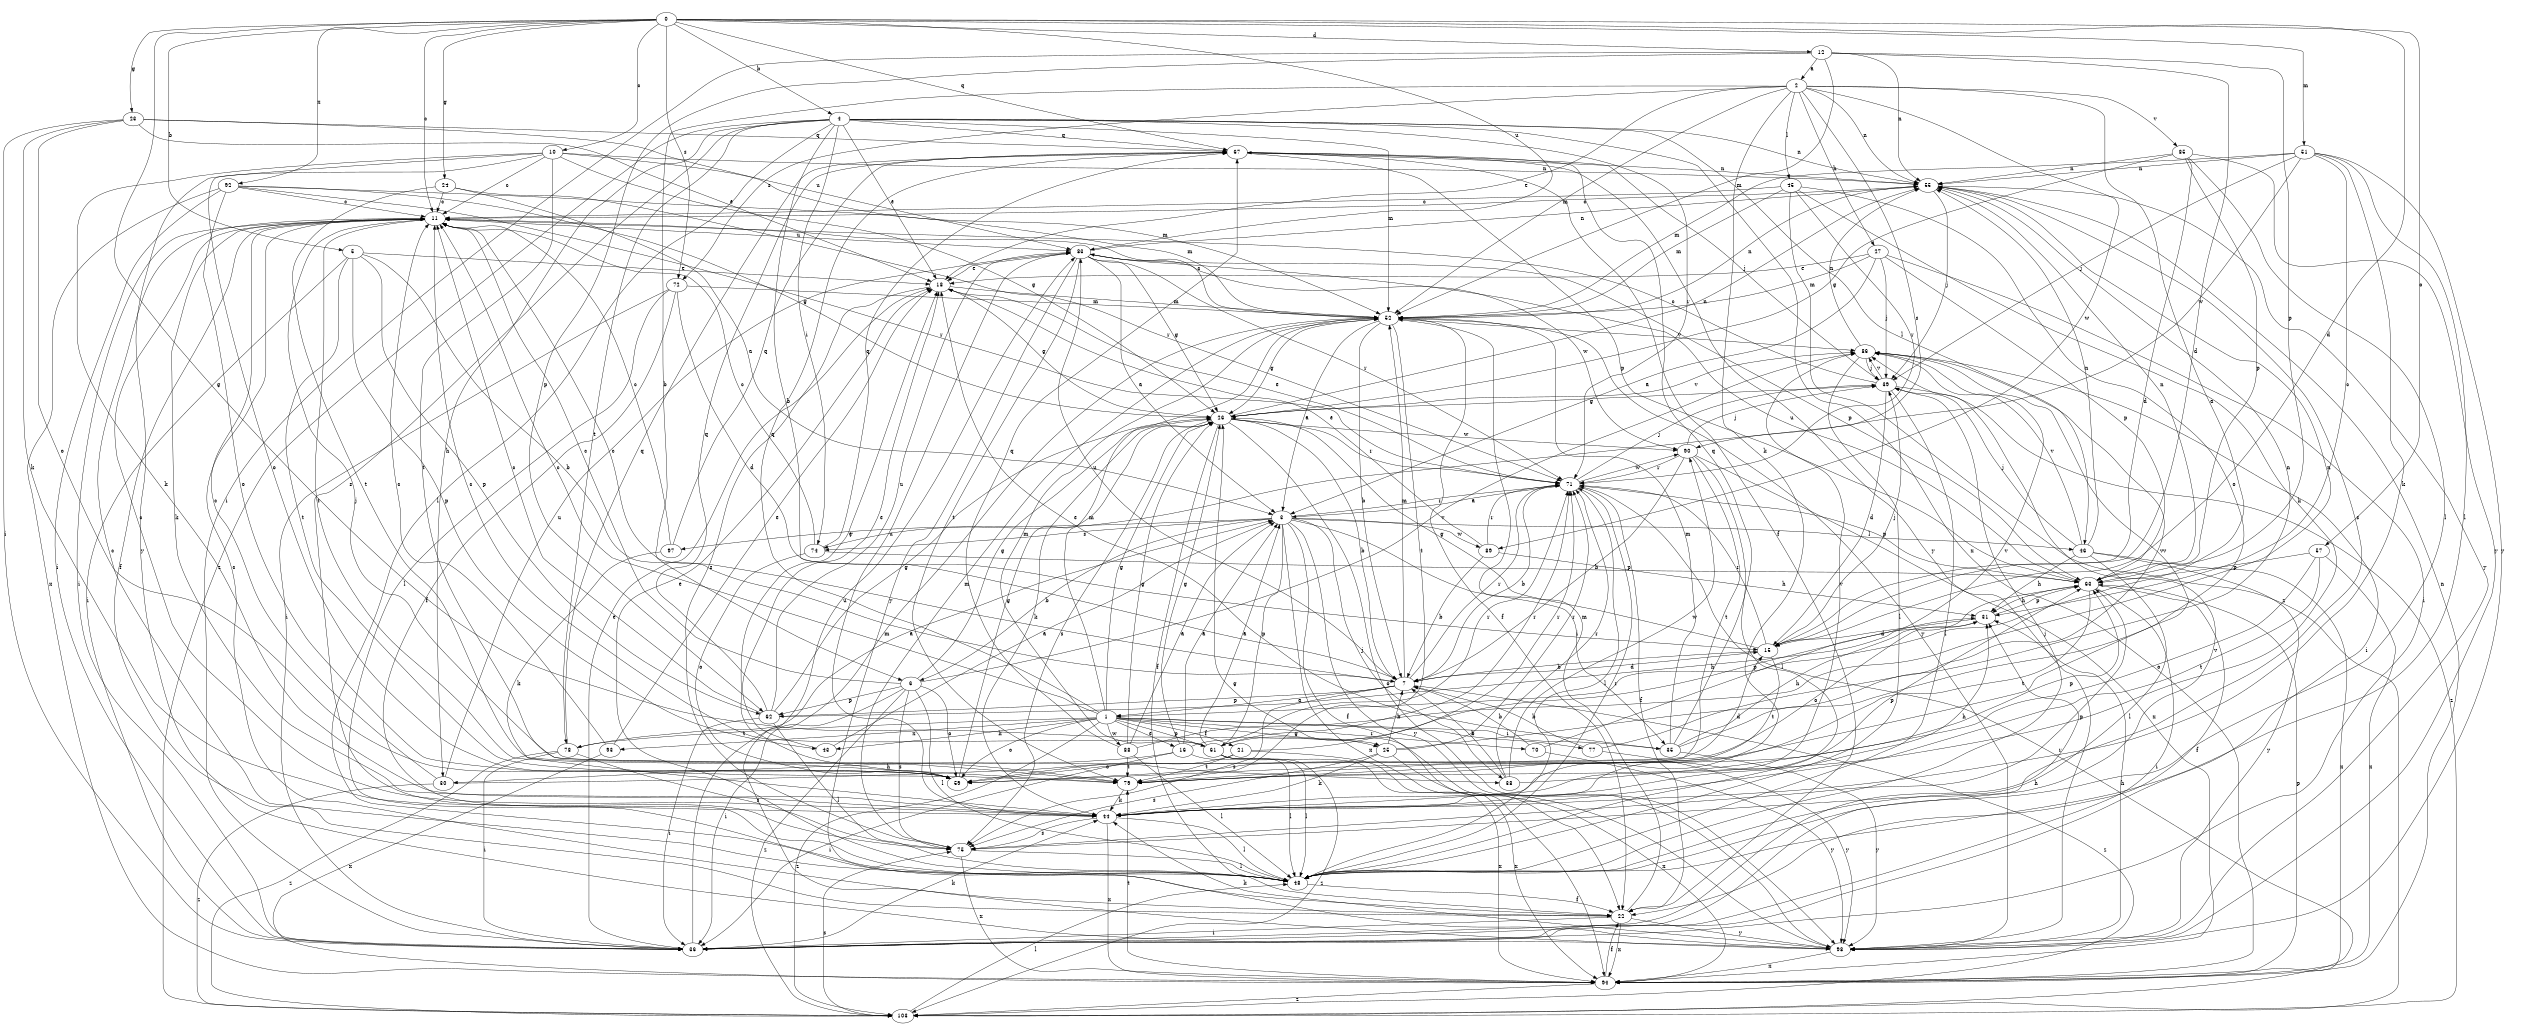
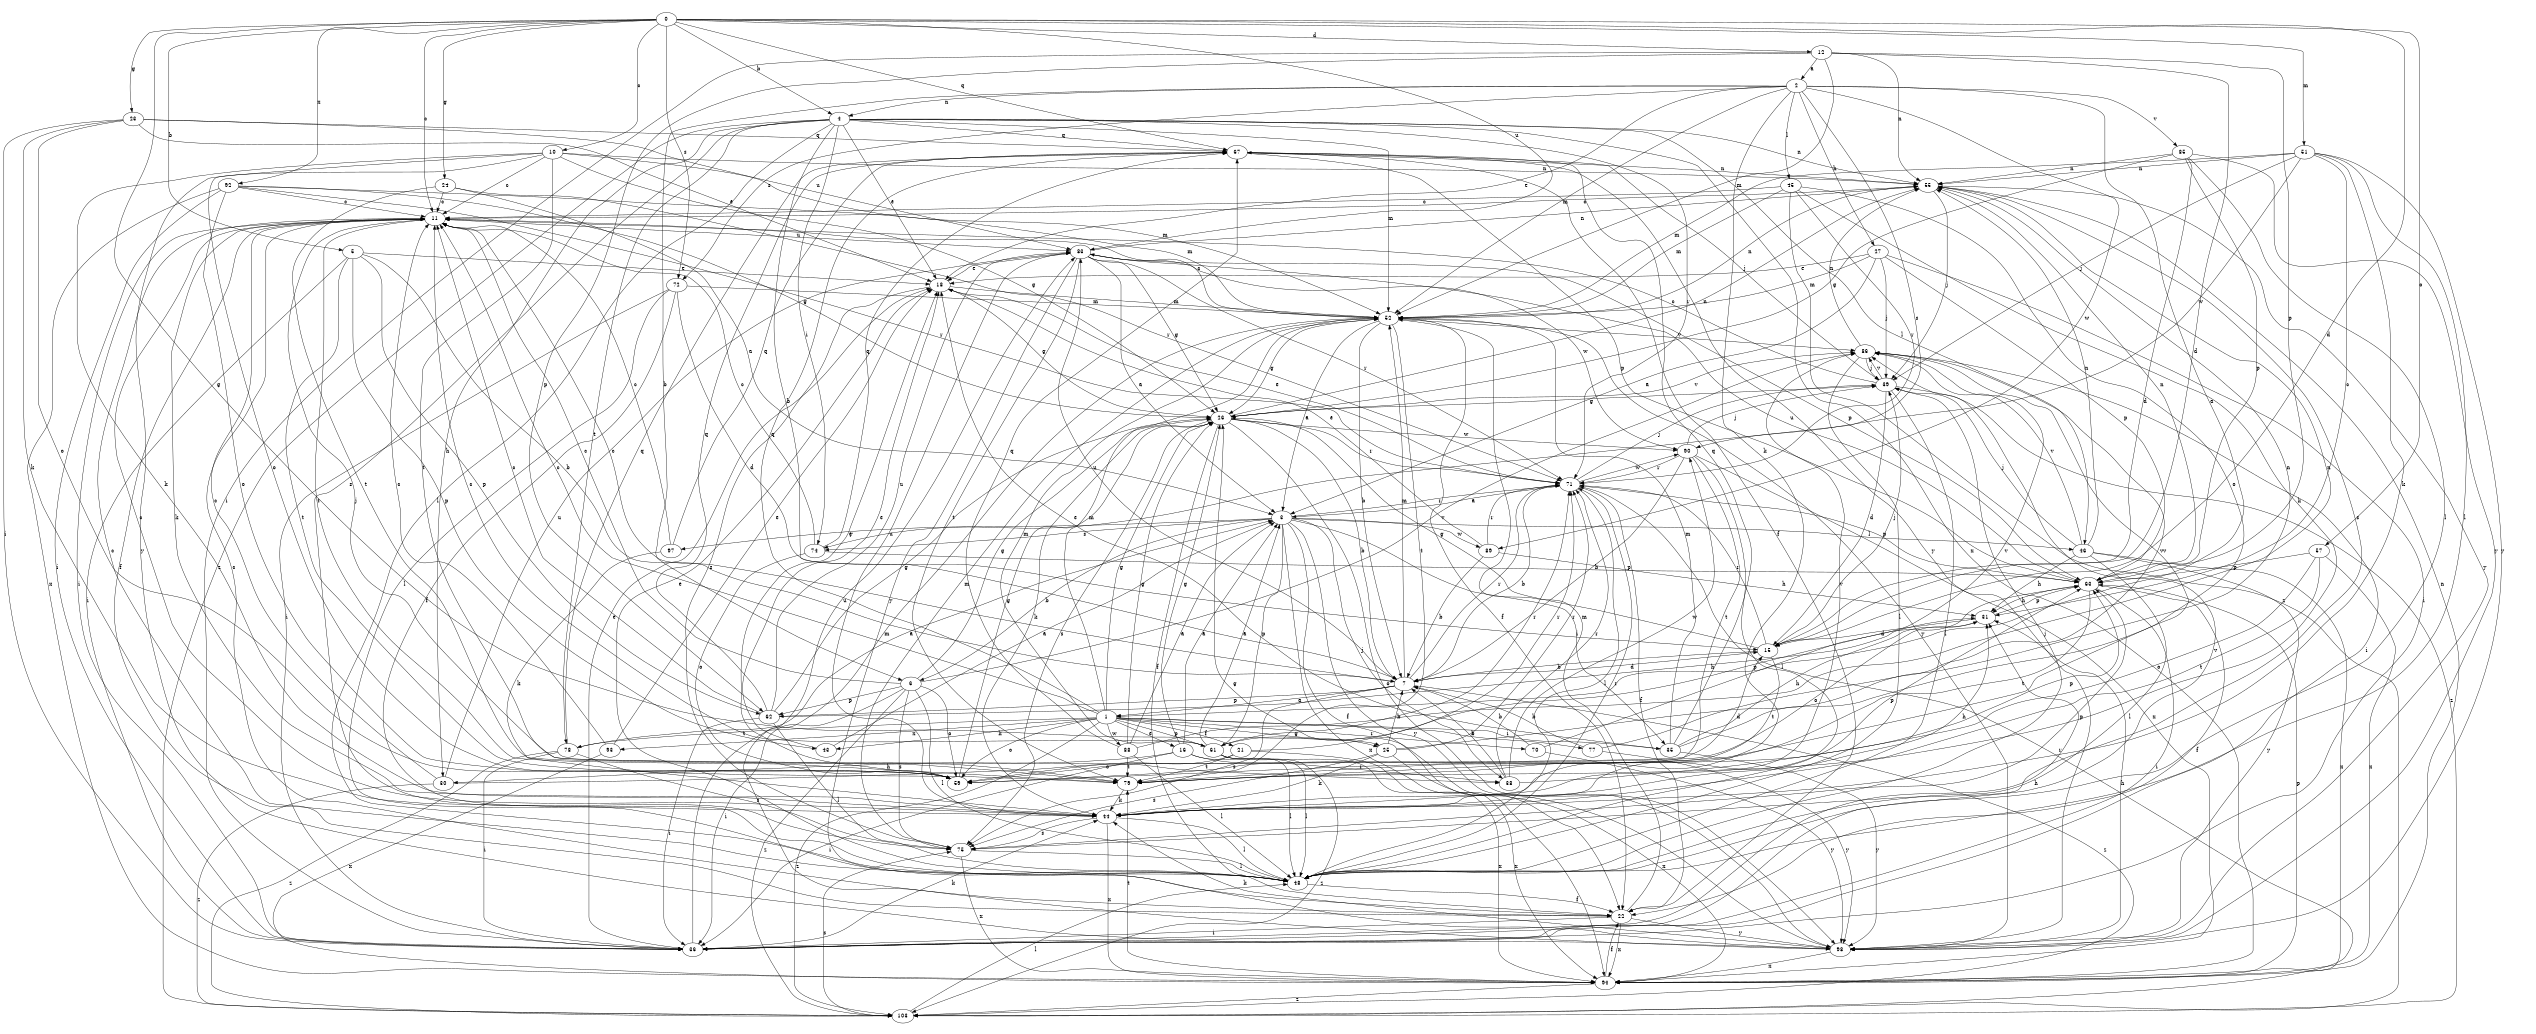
(1861, 134) -> (1319, 88)
(1442, 683) -> (1313, 766)
